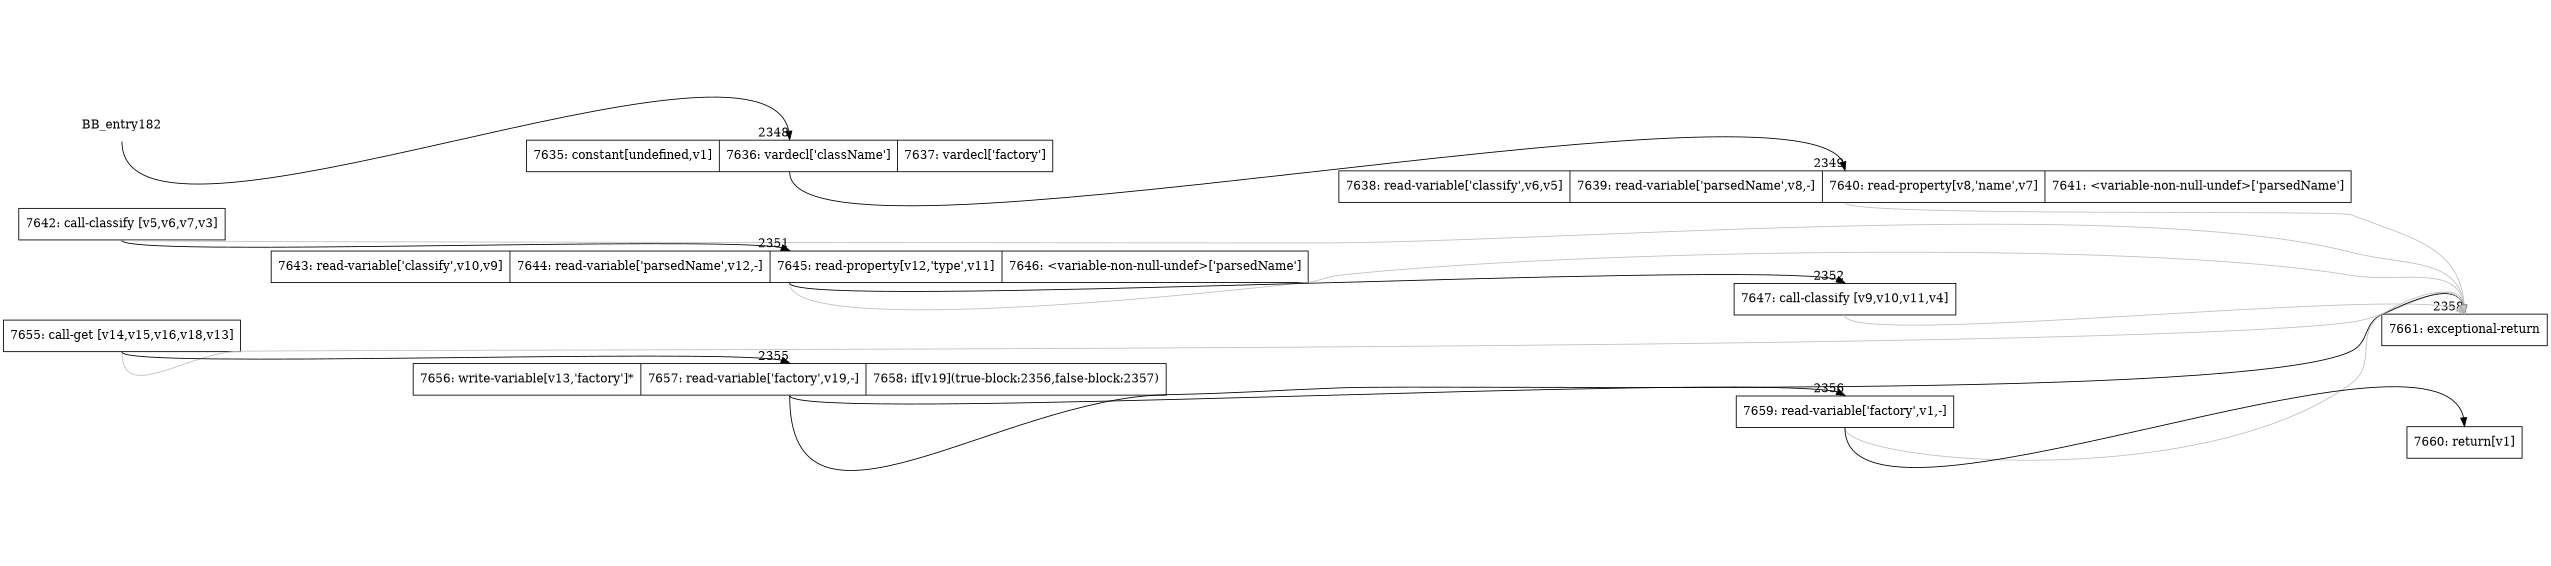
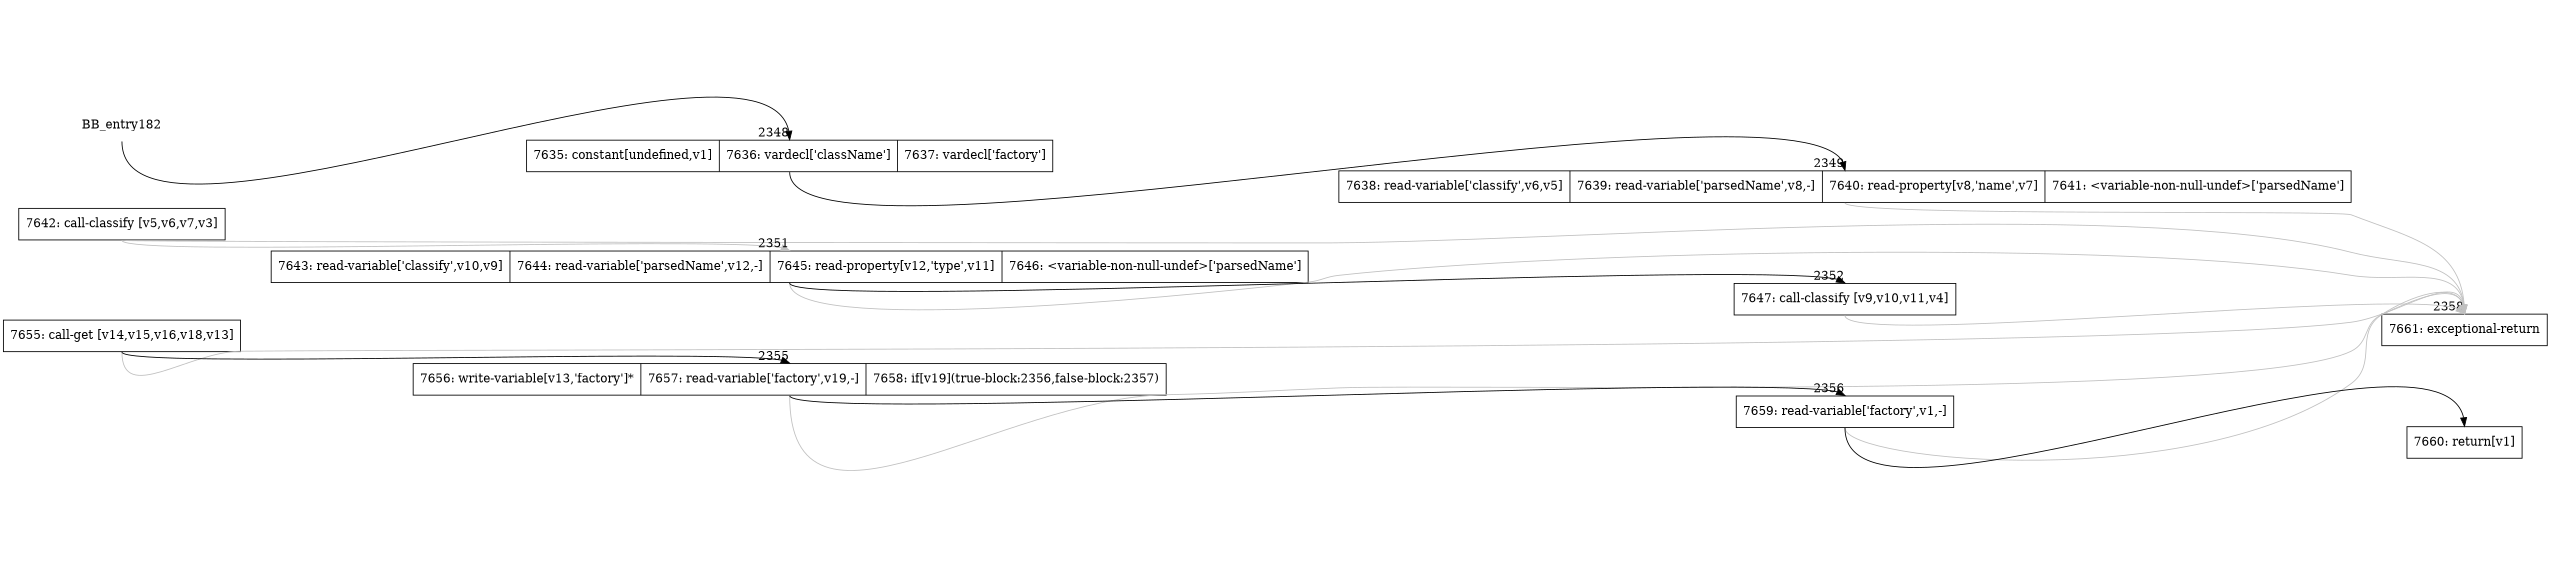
(320, 247) -> (320, 247)
(1436, 387) -> (1436, 387)
